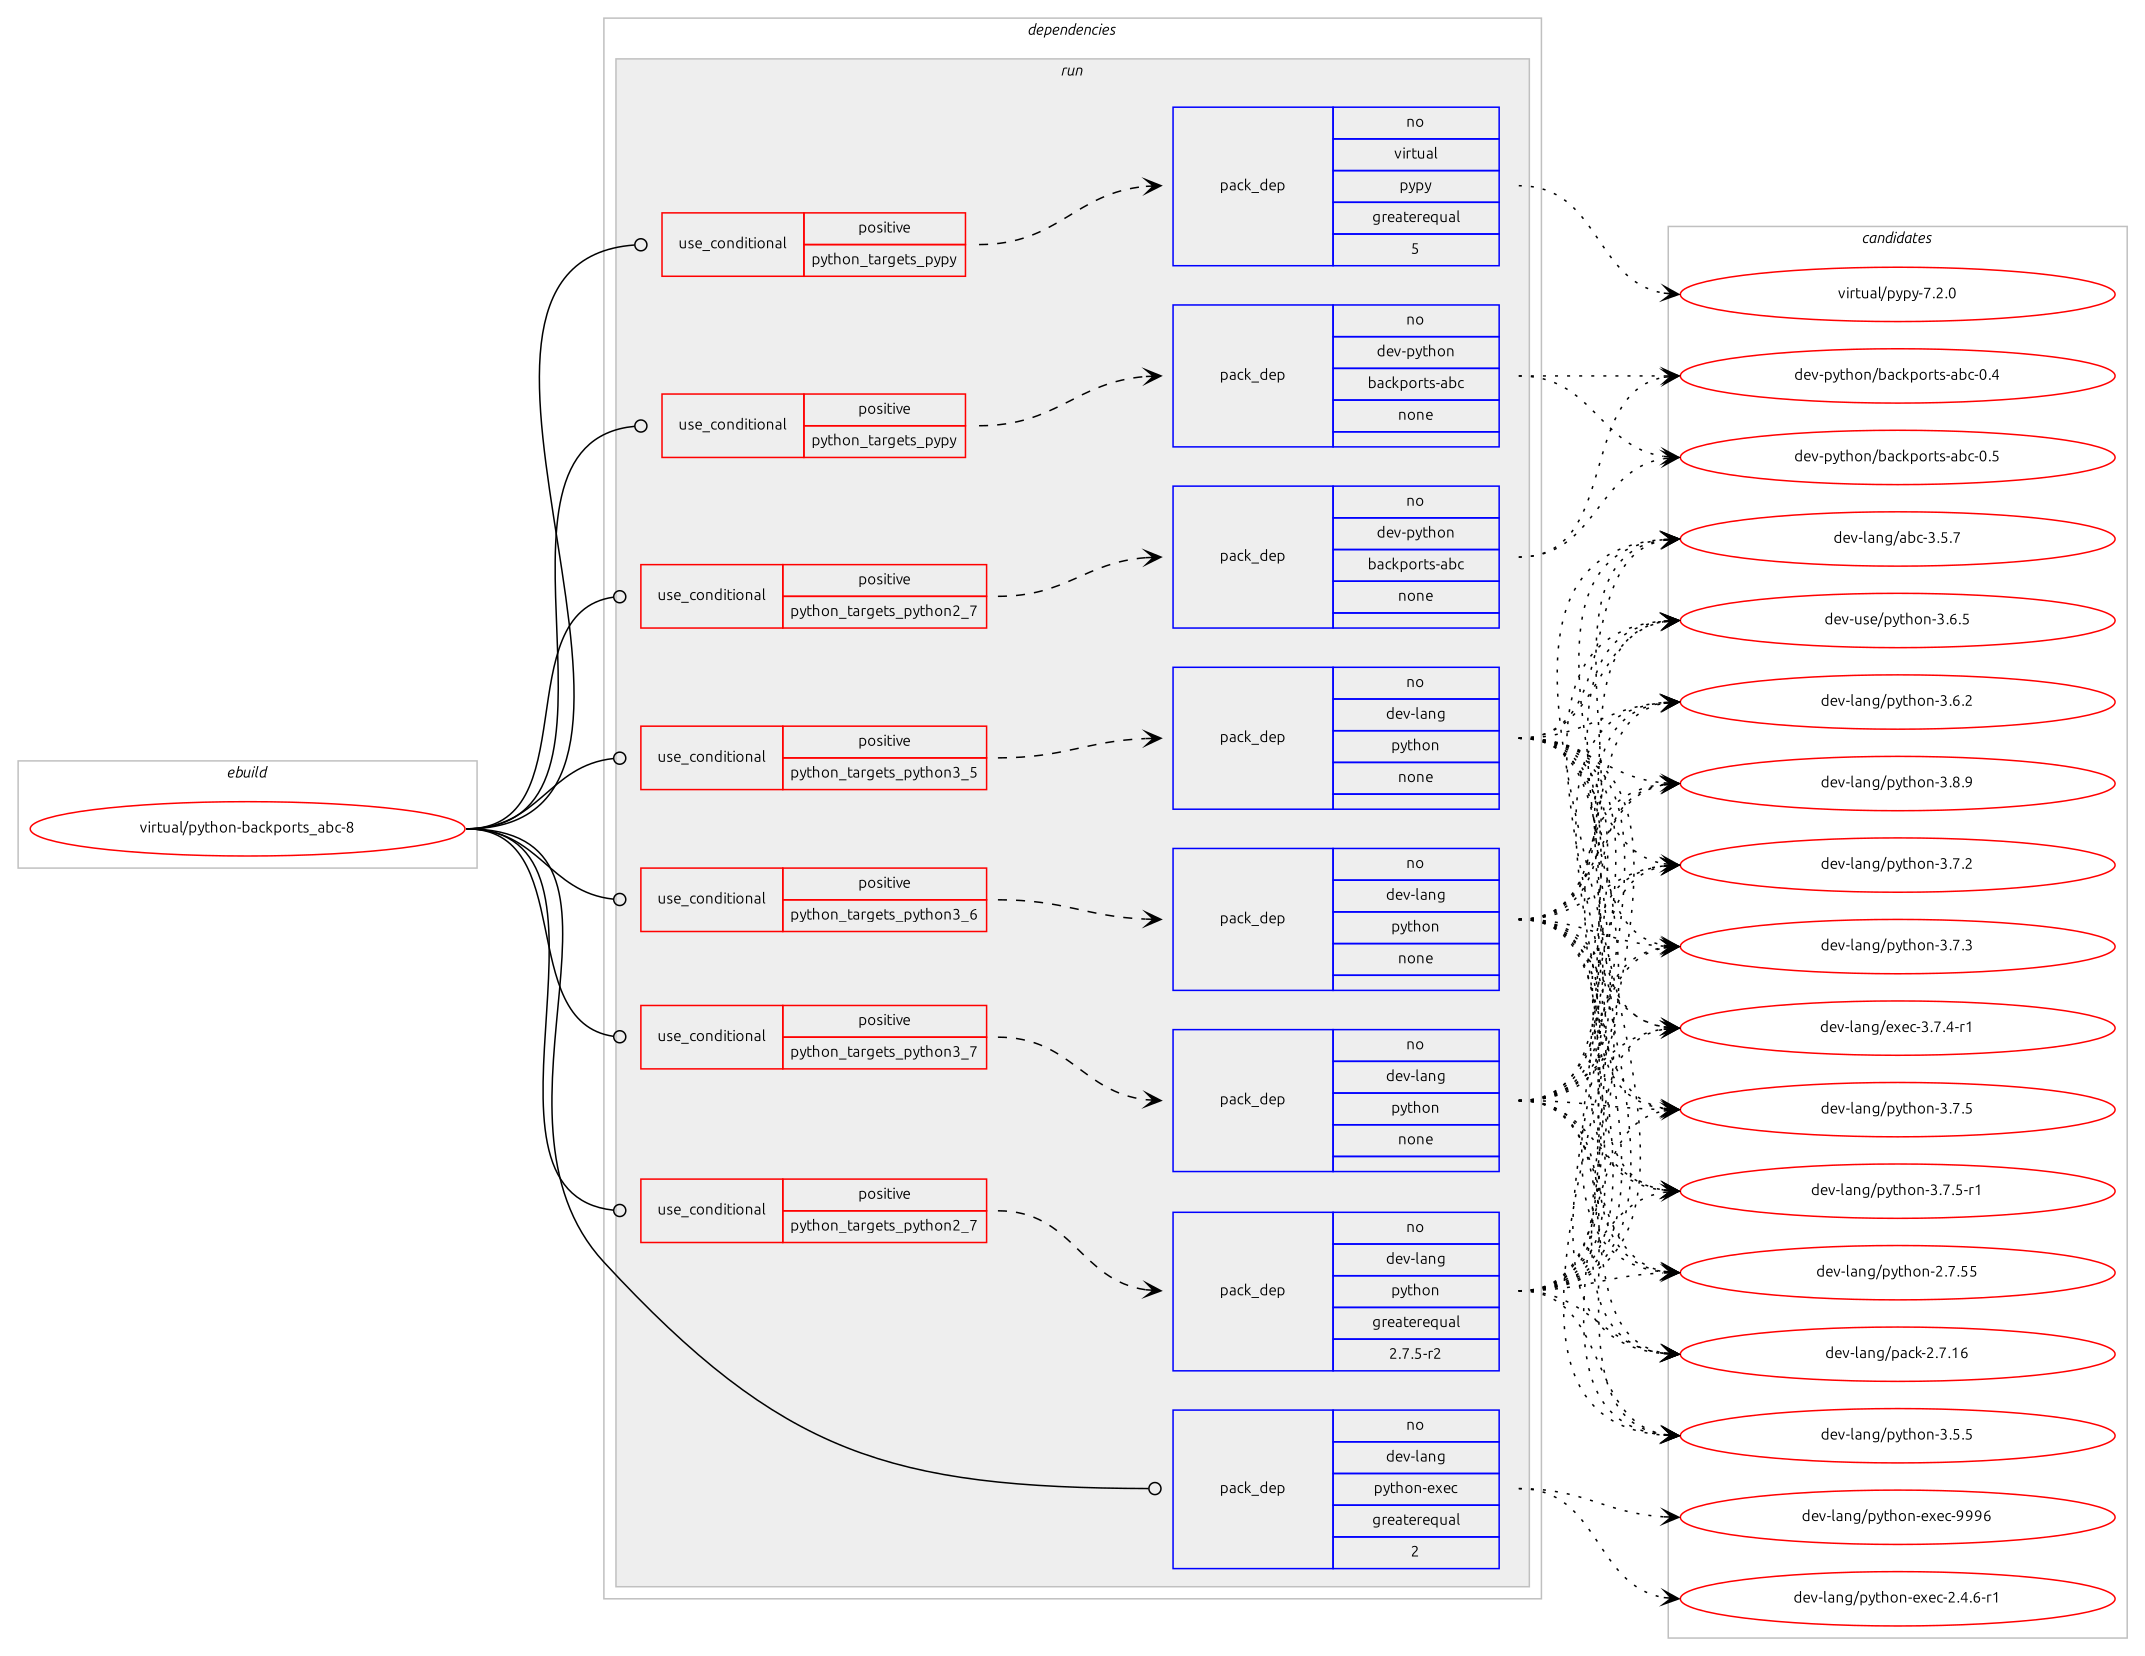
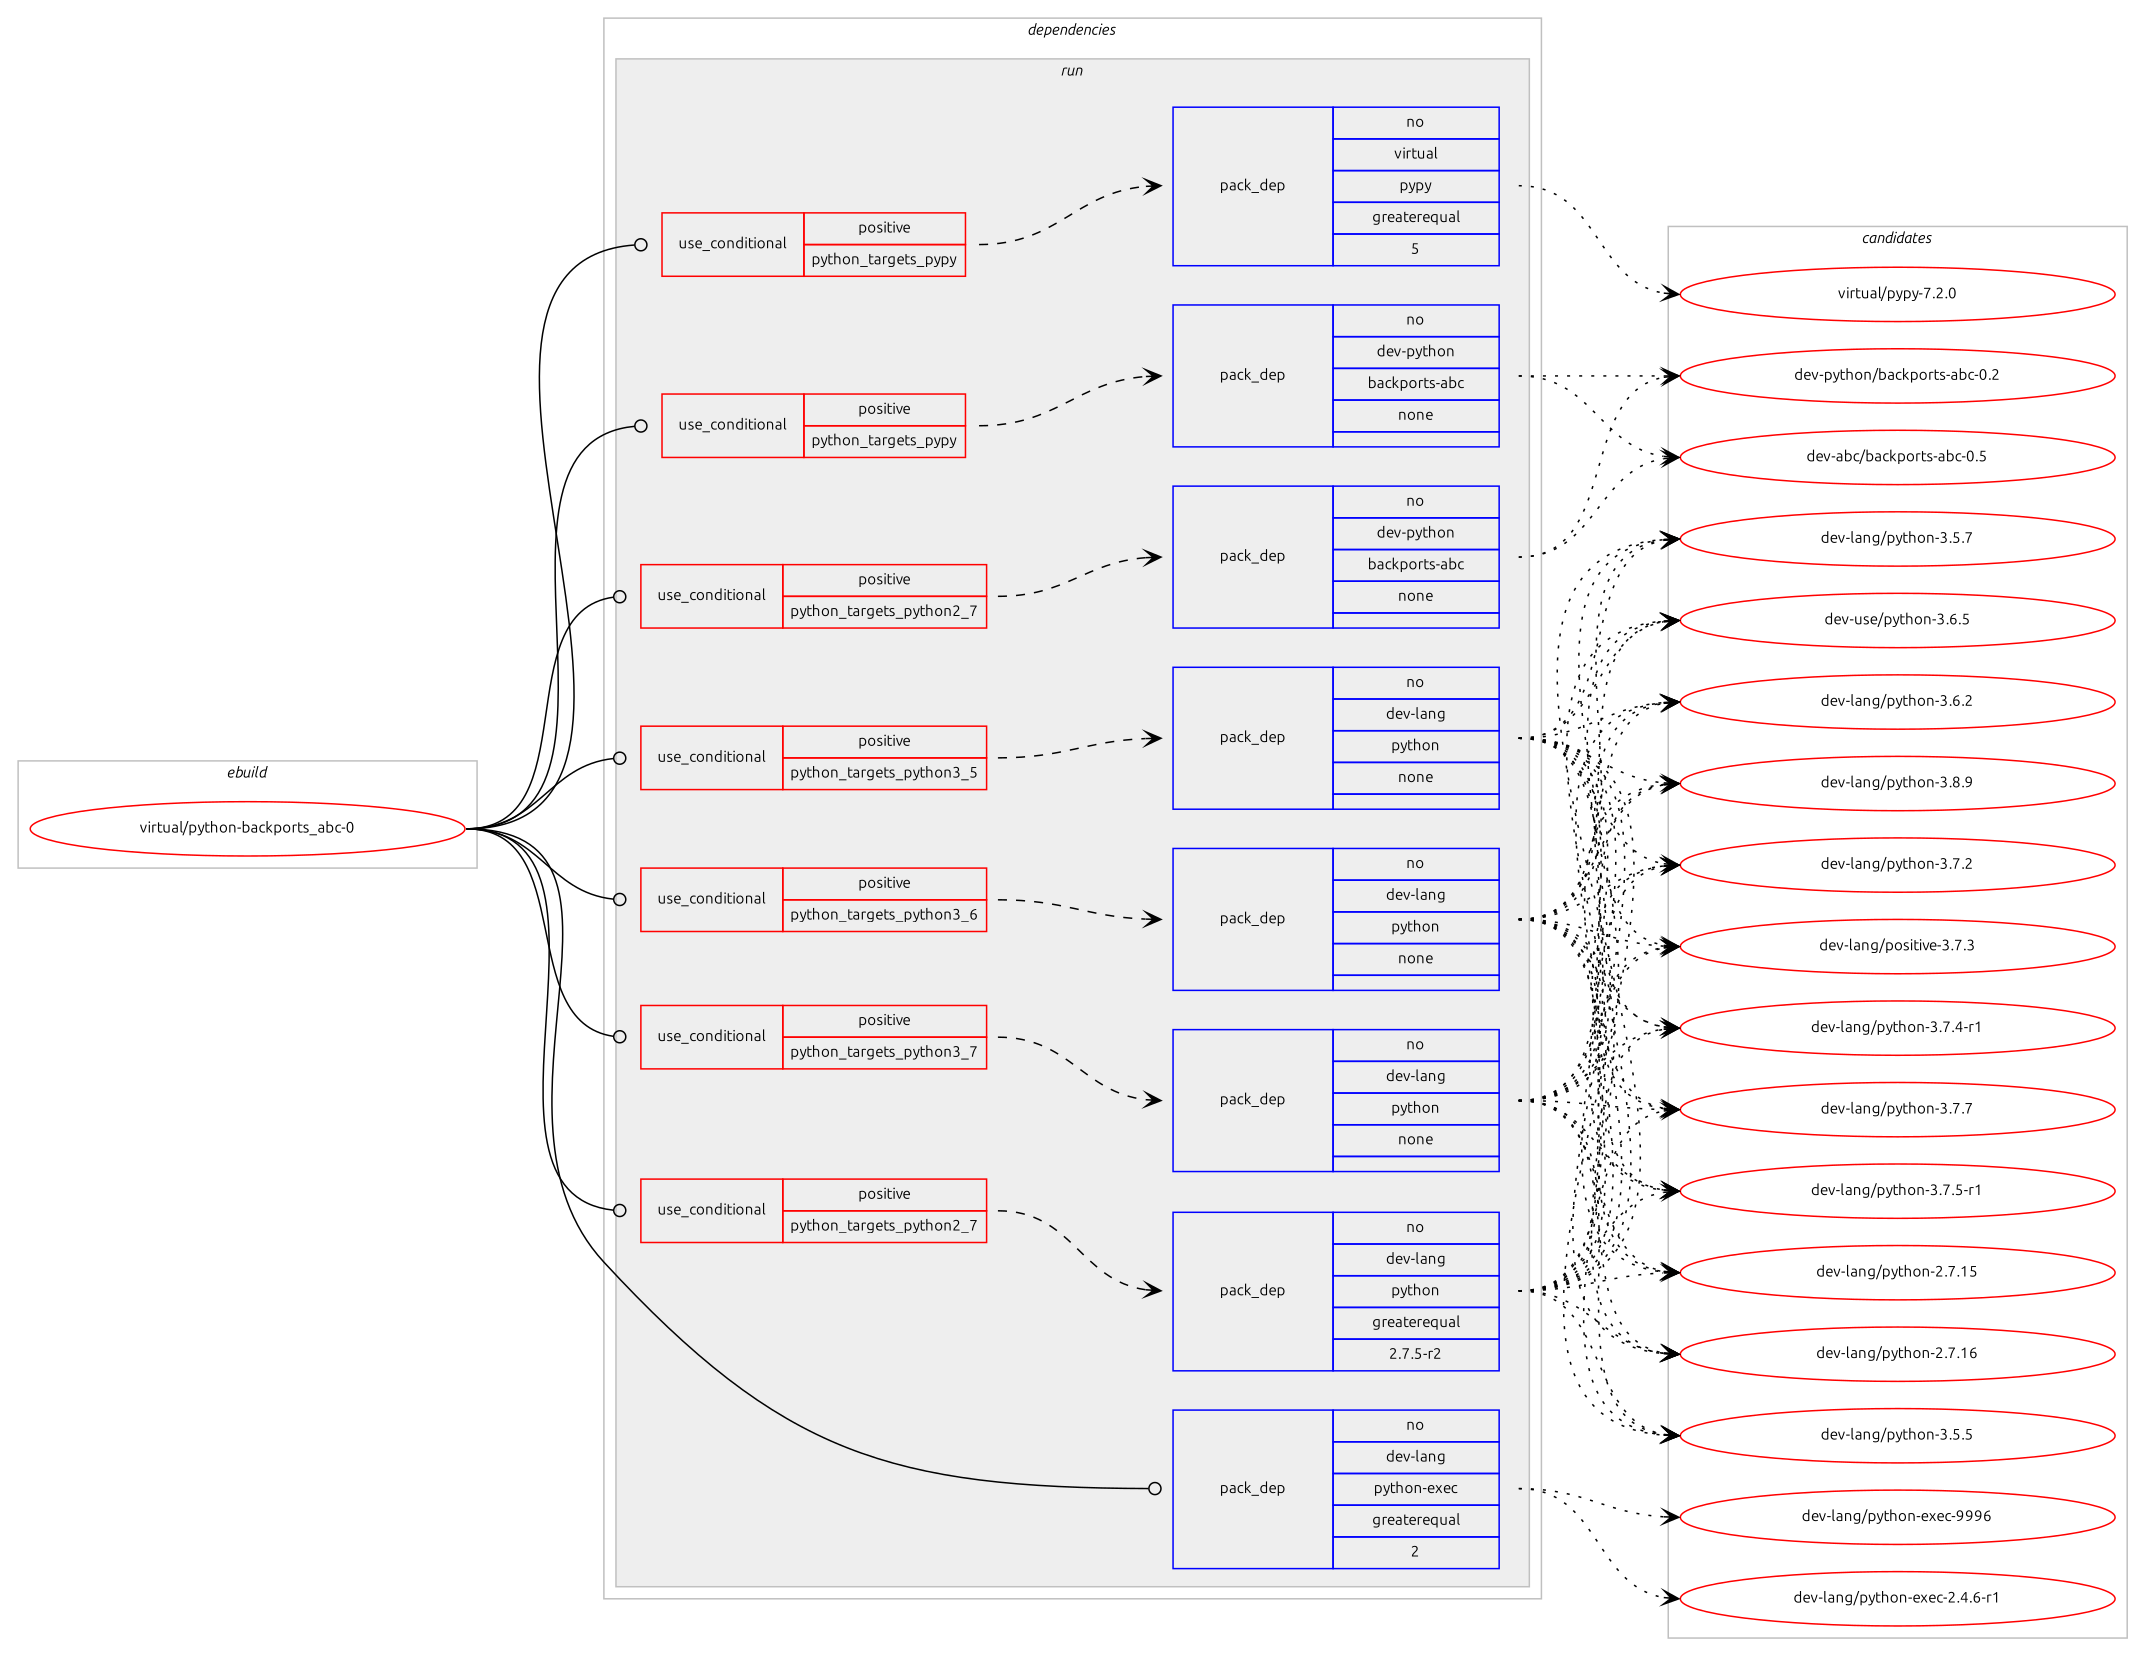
(1898, 376) -> (1898, 376)
(1898, 457) -> (1898, 457)
(1898, 539) -> (1898, 539)
(248, 829) -> (248, 829)
(1898, 947) -> (1898, 947)
(1898, 1028) -> (1898, 1028)
(1898, 1110) -> (1898, 1110)
(1898, 1273) -> (1898, 1273)
(1898, 1354) -> (1898, 1354)
